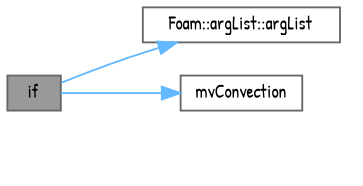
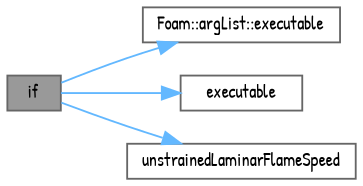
(241, 25) -> (241, 25)
(241, 93) -> (241, 93)
none -> (241, 161)
